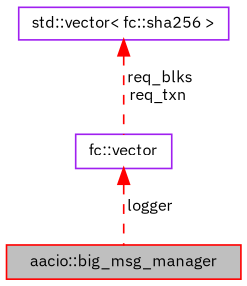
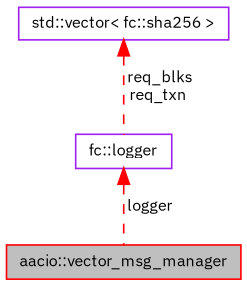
(124, 151) -> (124, 151)
(124, 262) -> (124, 262)
